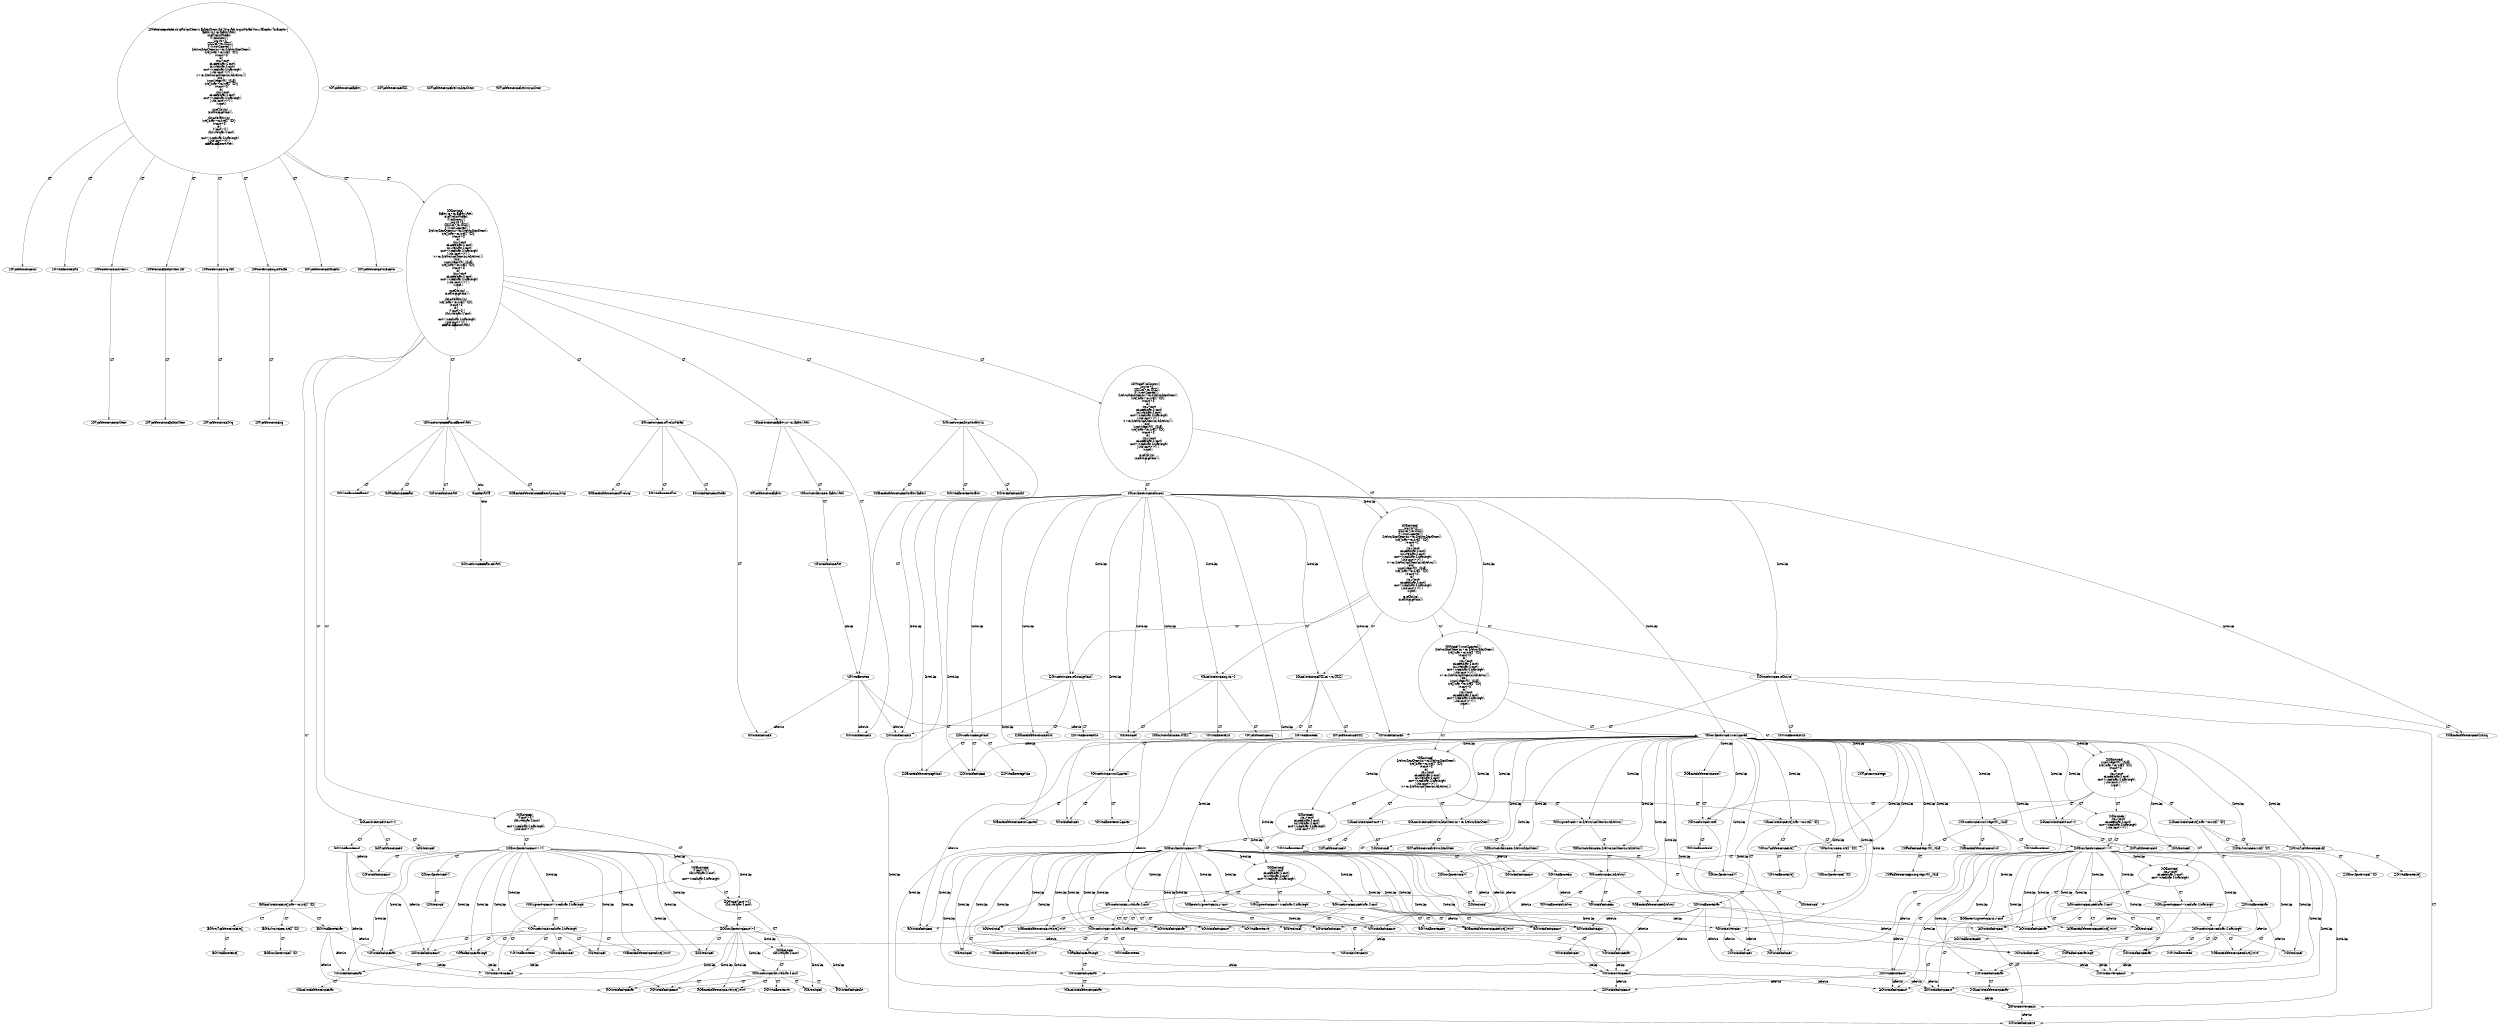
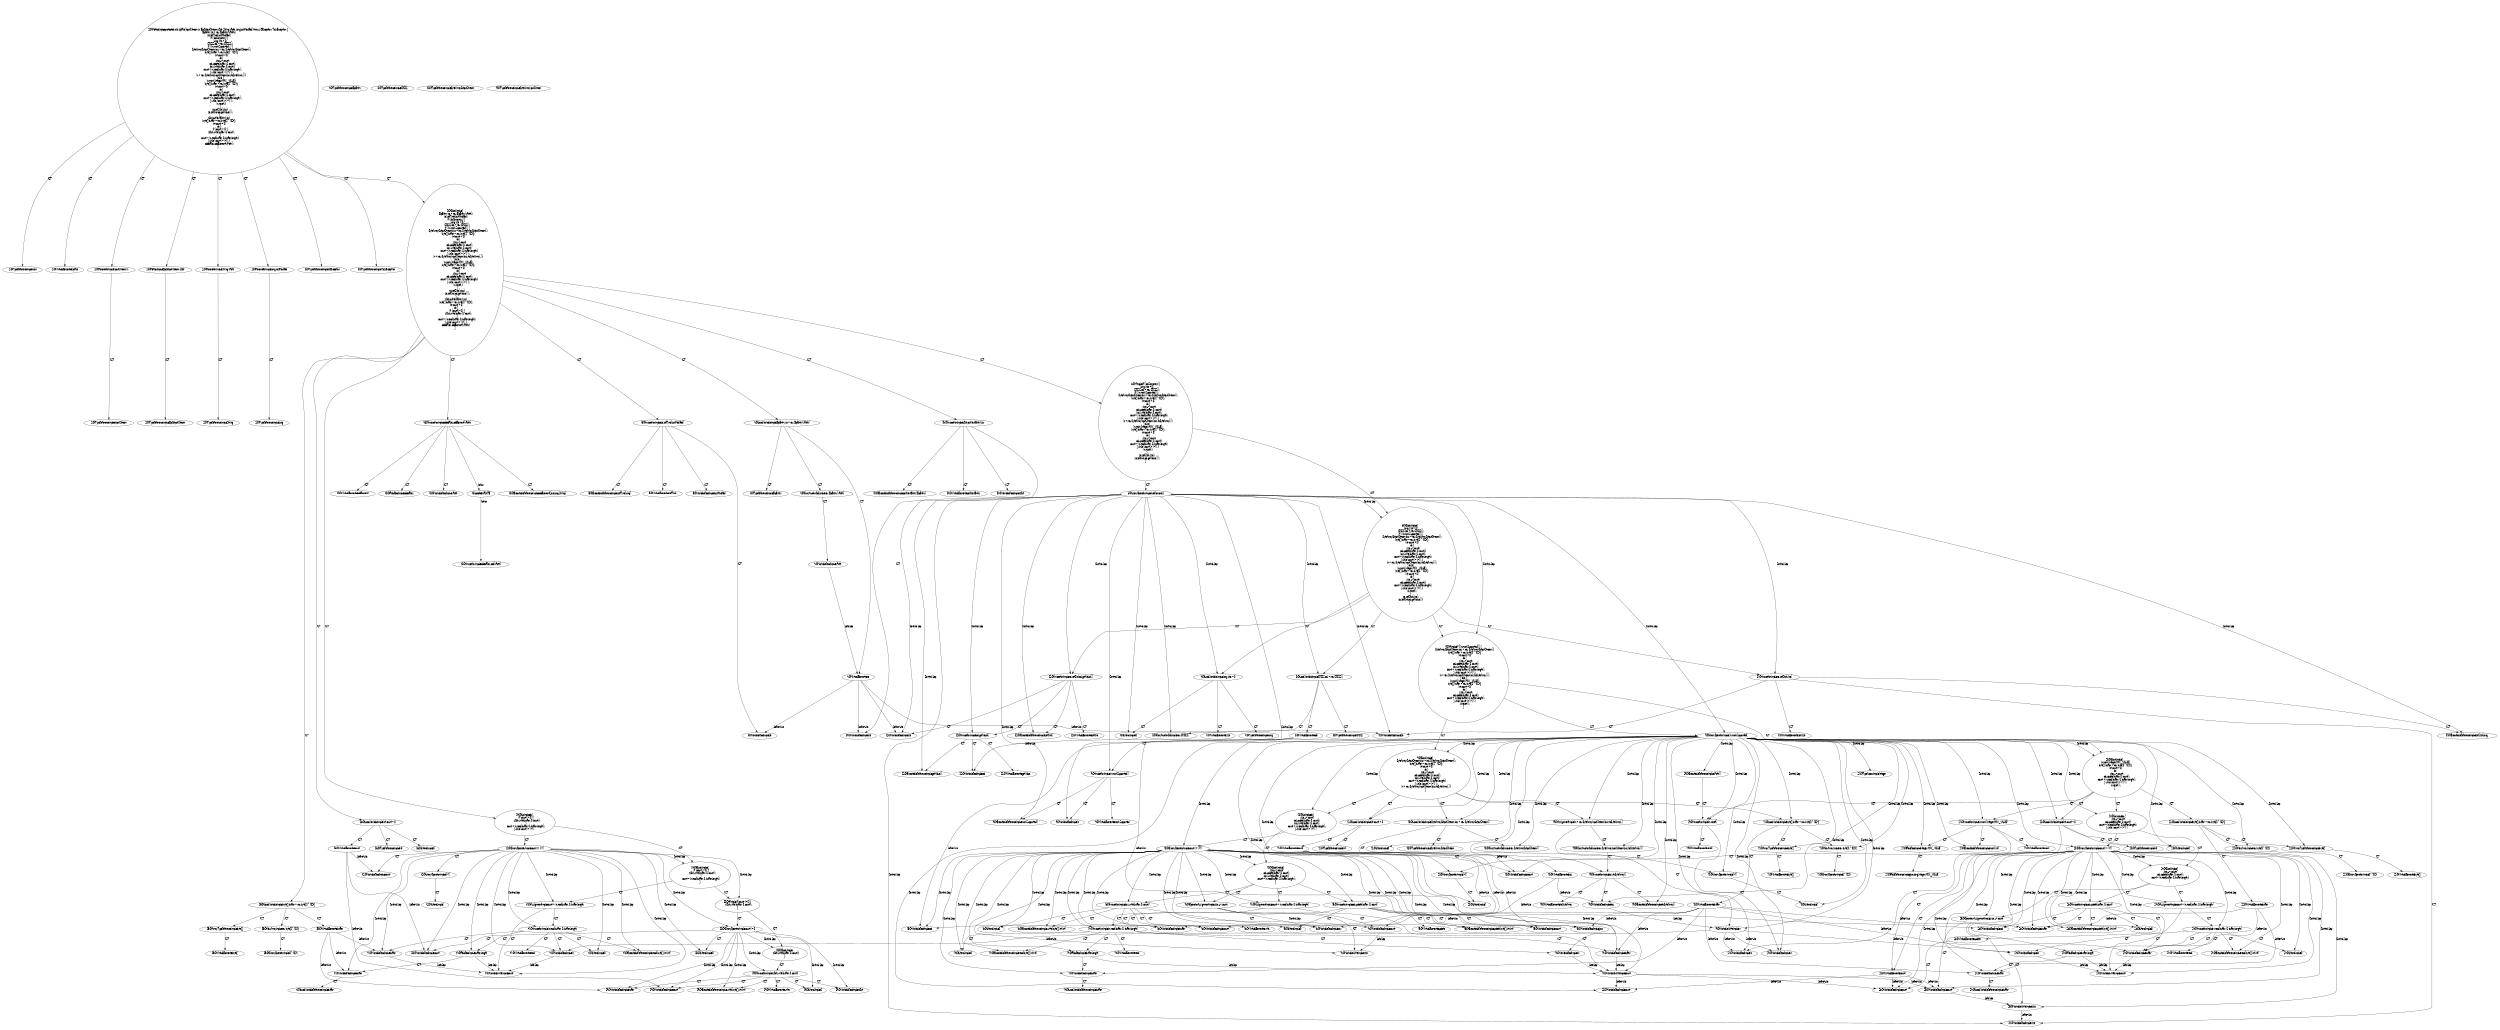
(952, 564) -> none
none -> (1037, 714)
(1702, 774) -> (1702, 774)
(1372, 835) -> none
none -> (1342, 944)
